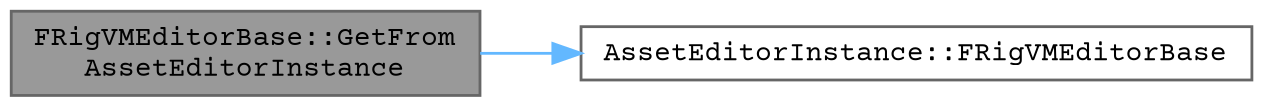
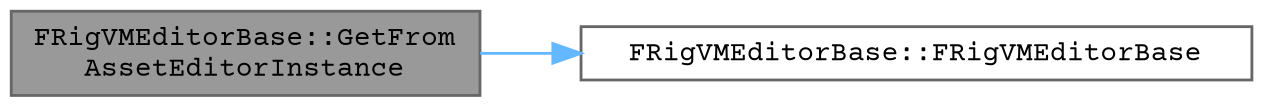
(916, 53) -> (916, 53)
